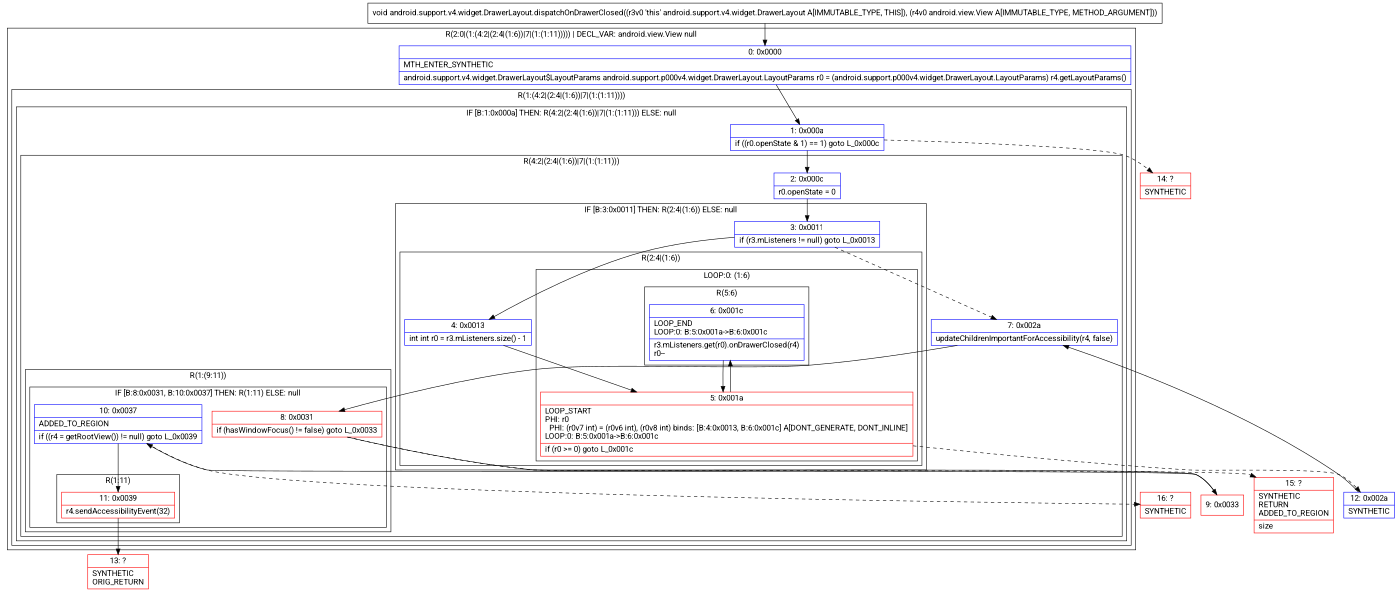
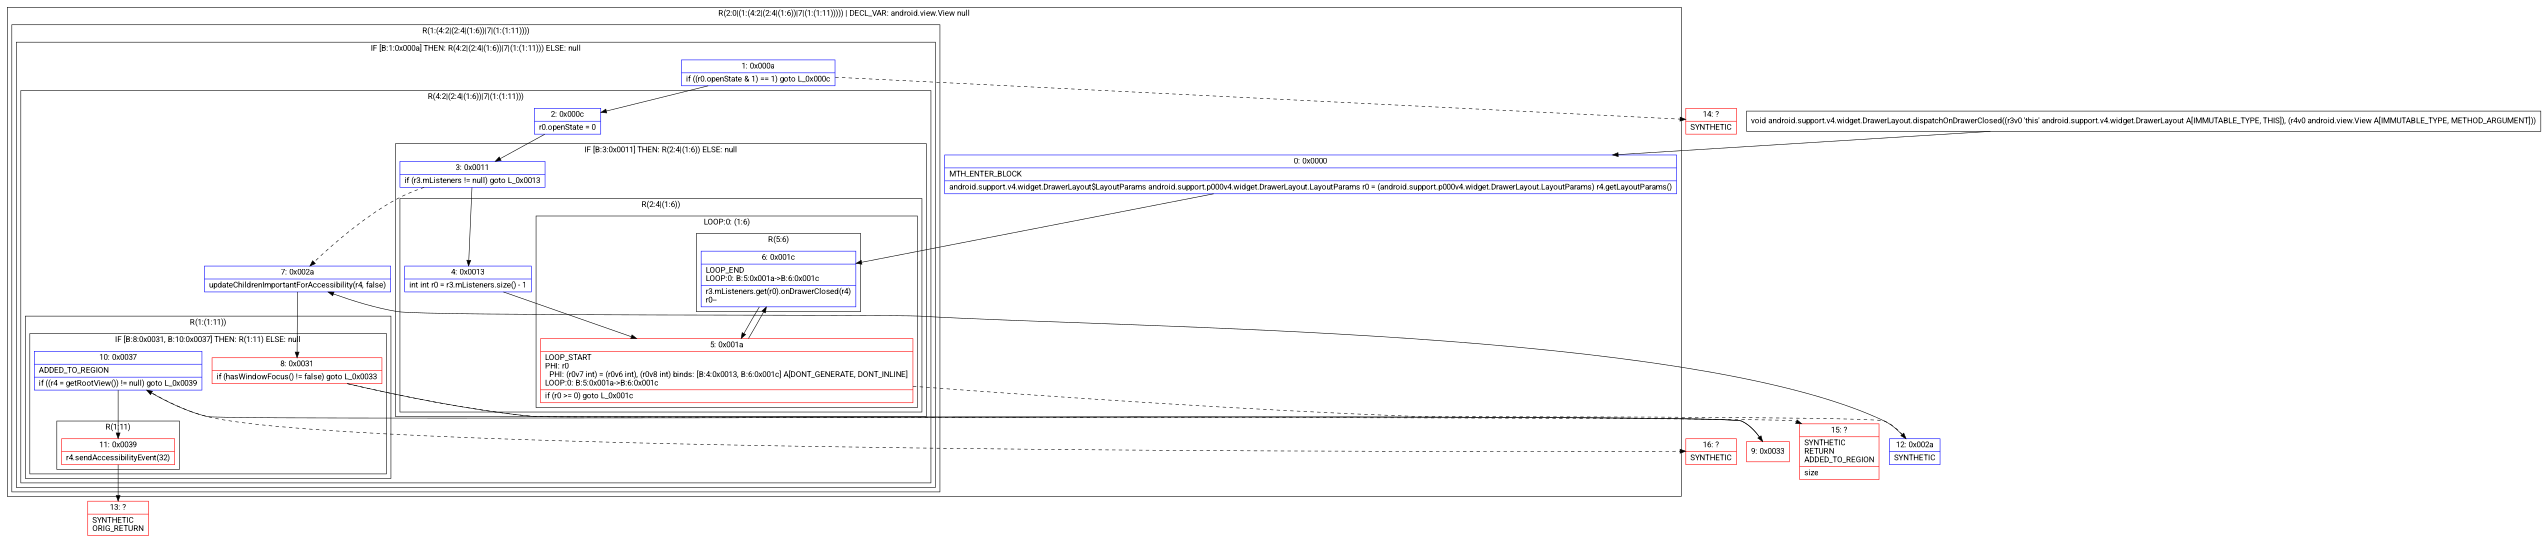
(449, 65) -> (986, 174)
(787, 102) -> (1038, 228)
(208, 376) -> (208, 323)
